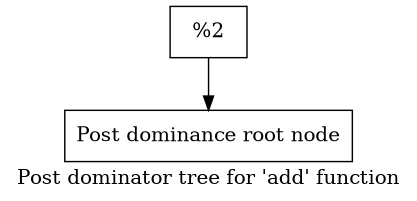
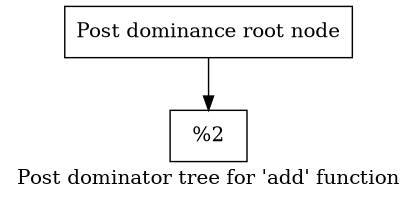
(209, 77) -> (209, 77)
